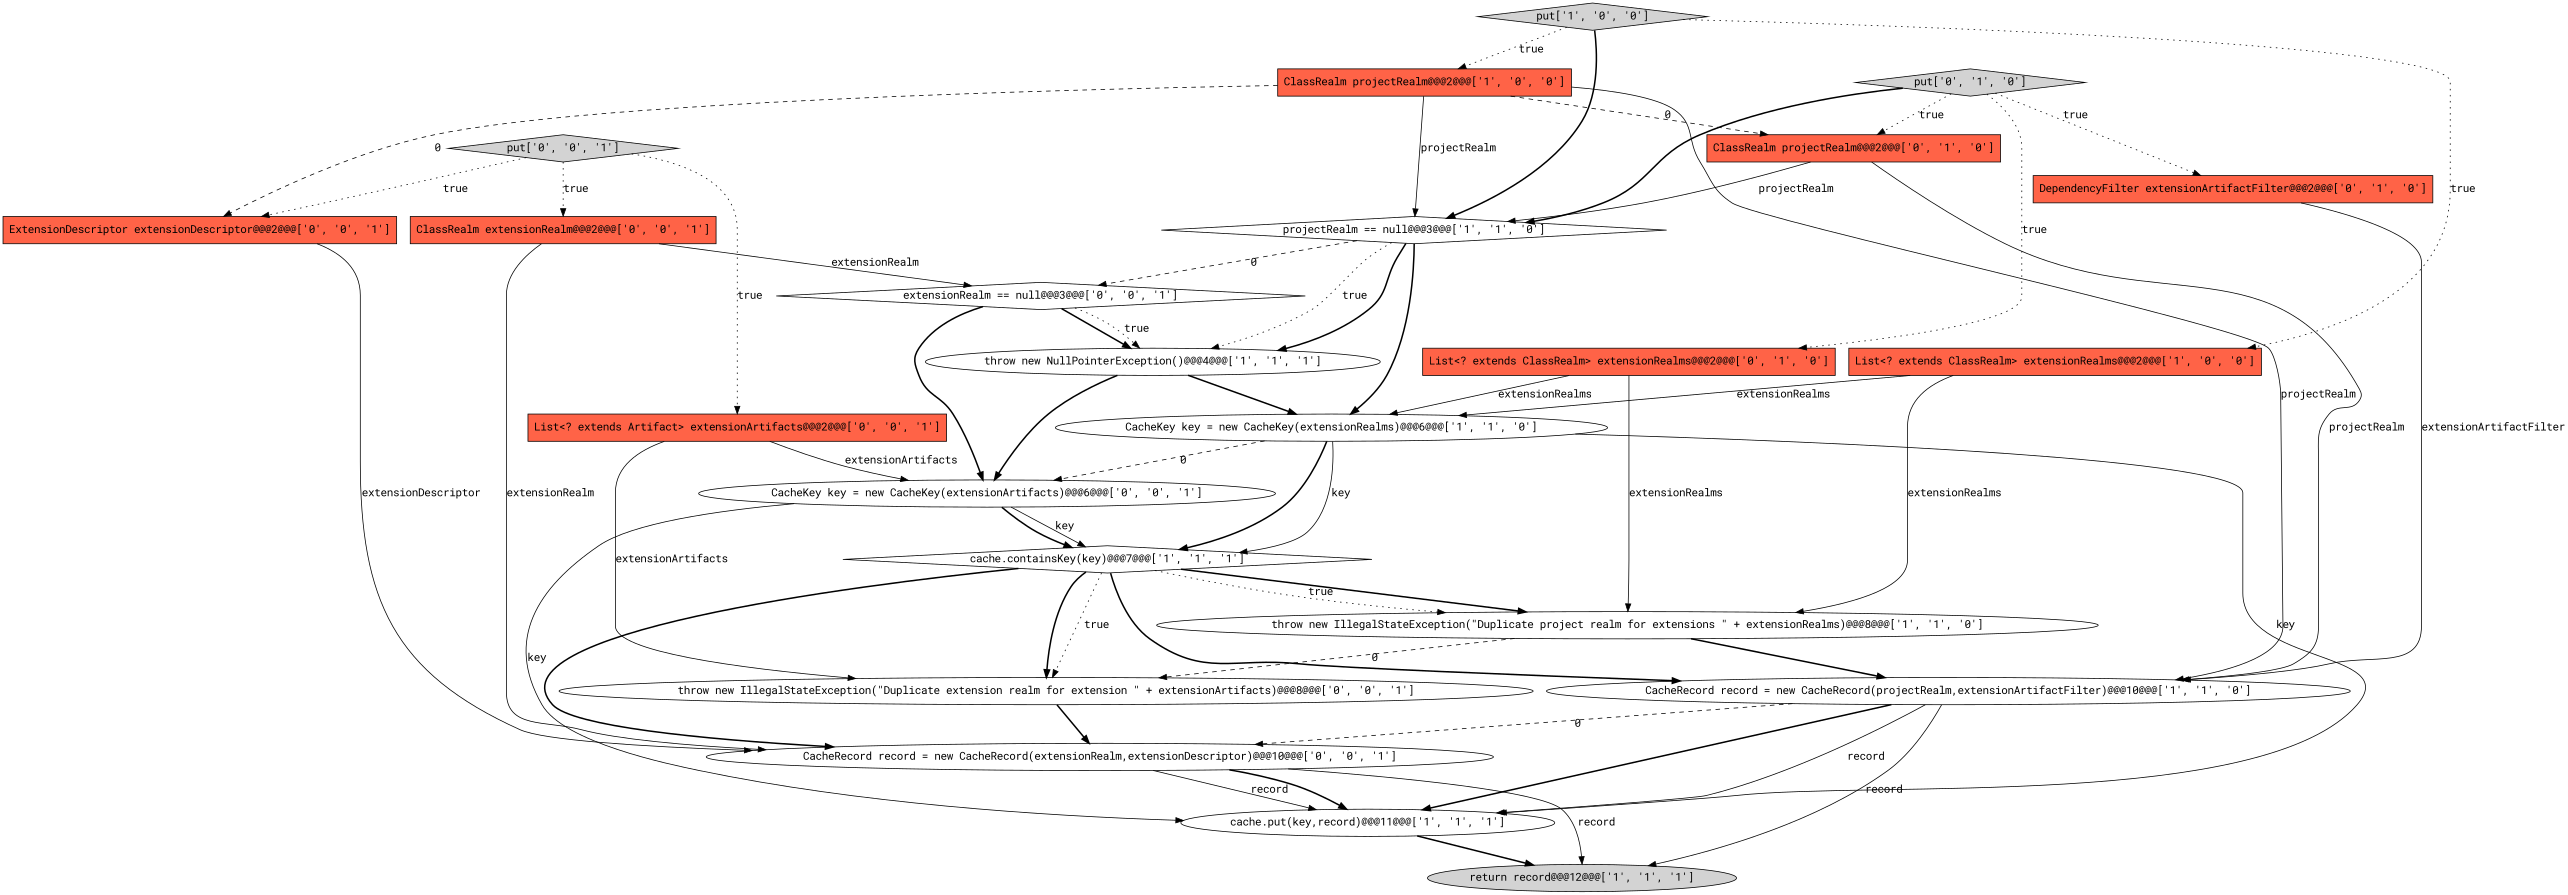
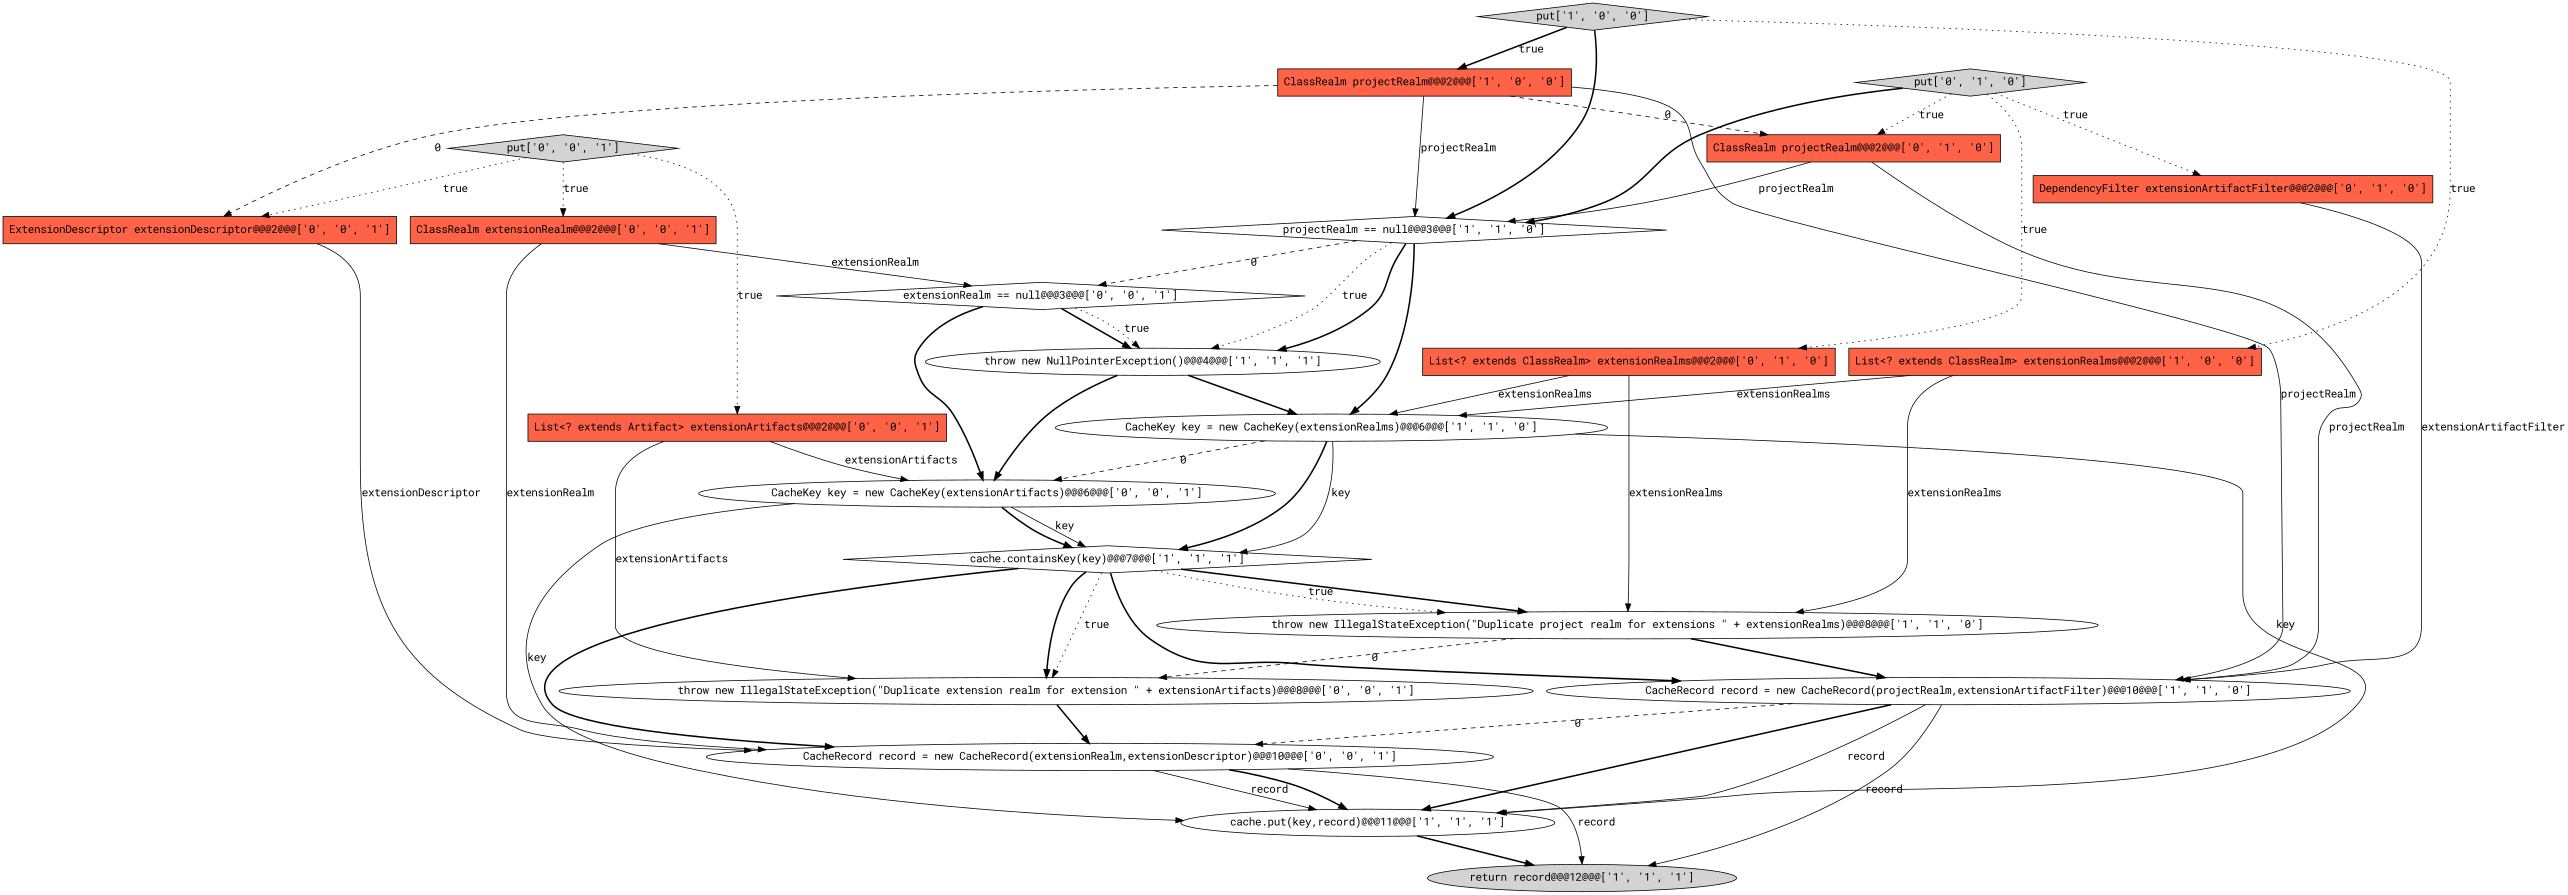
(1516, 47) -> (1516, 47)
